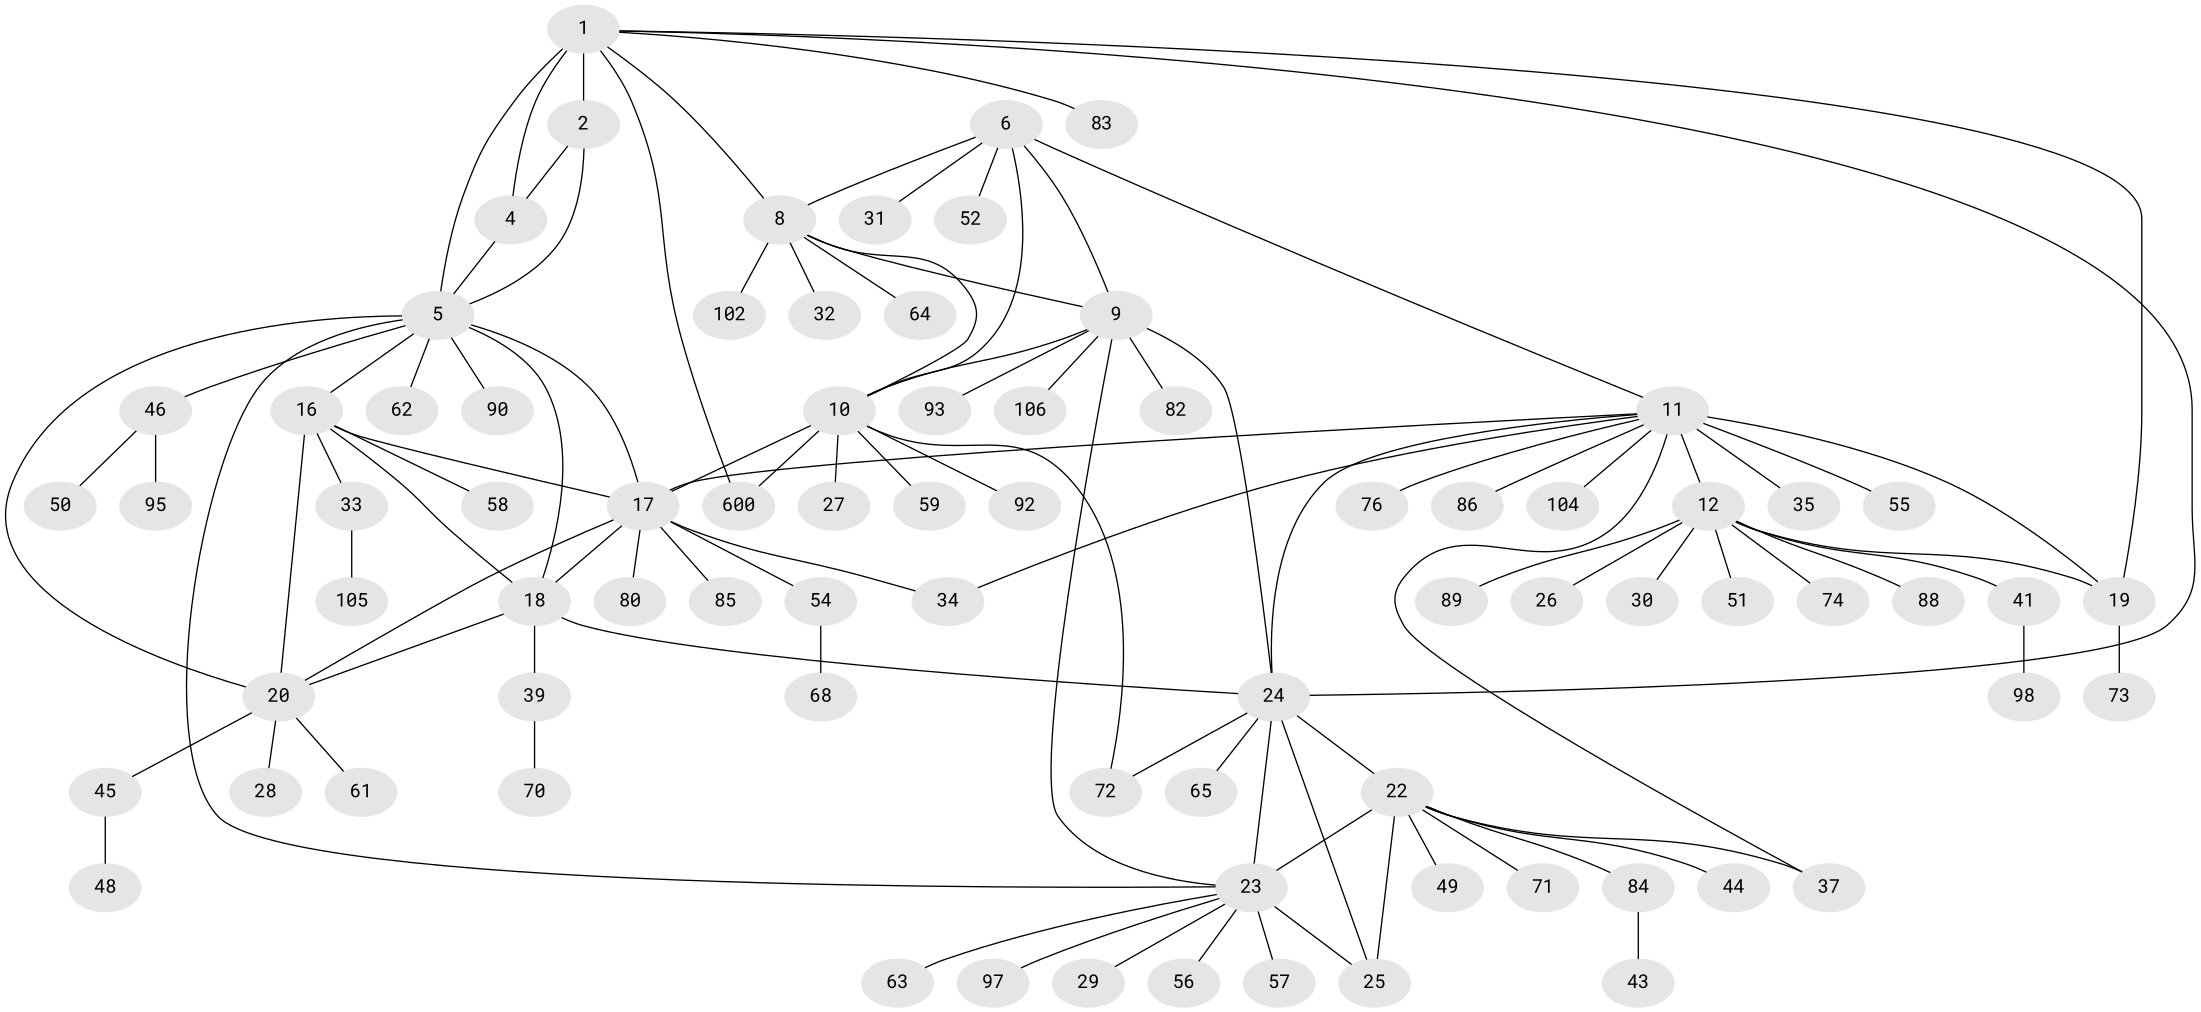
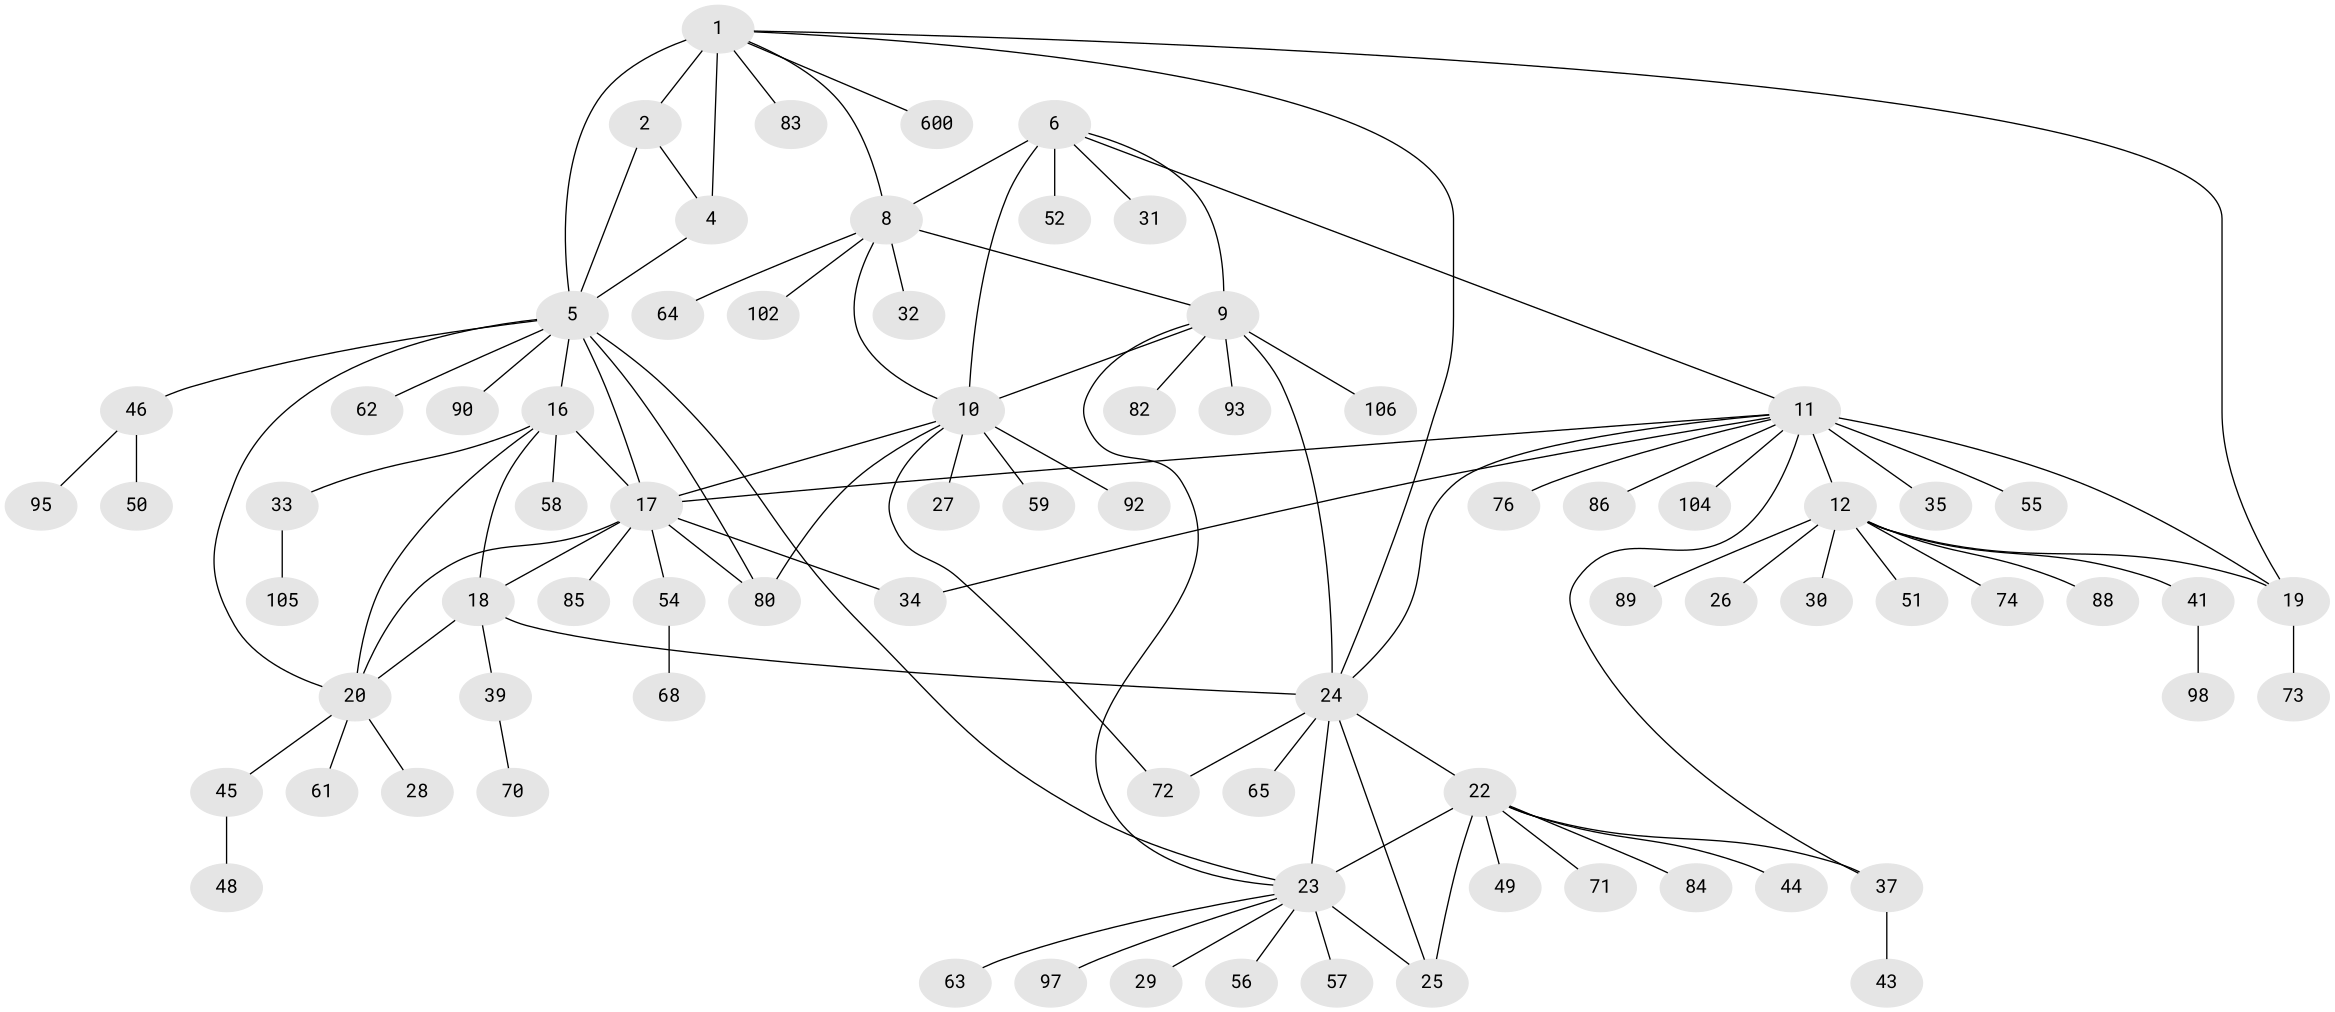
(560, 433) -> (678, 453)
(789, 458) -> (838, 497)
(1638, 936) -> (1887, 936)
